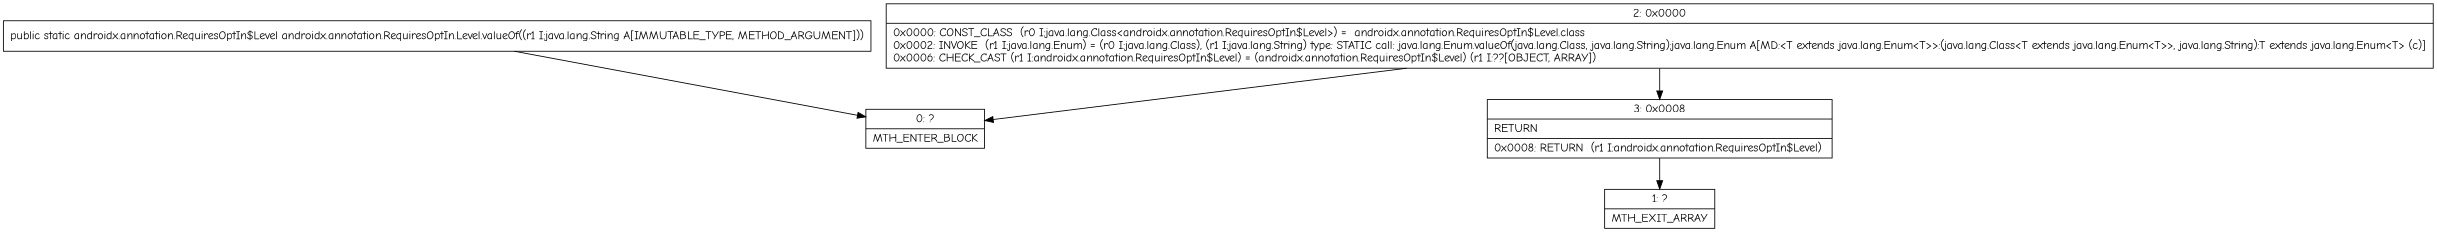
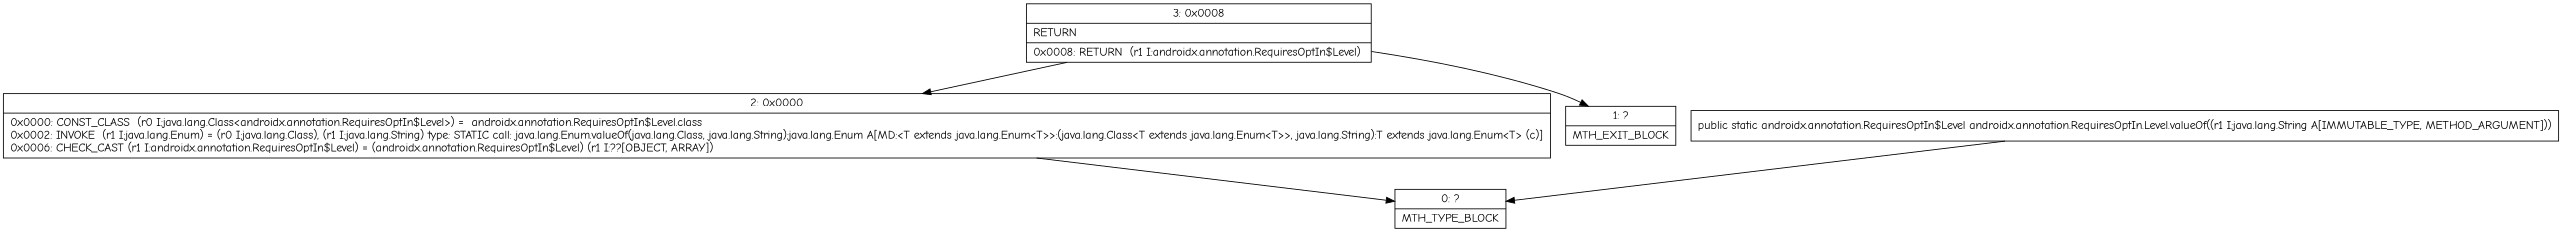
(1660, 80) -> (999, 77)
(925, 138) -> (1450, 218)
(1660, 218) -> (1621, 135)
